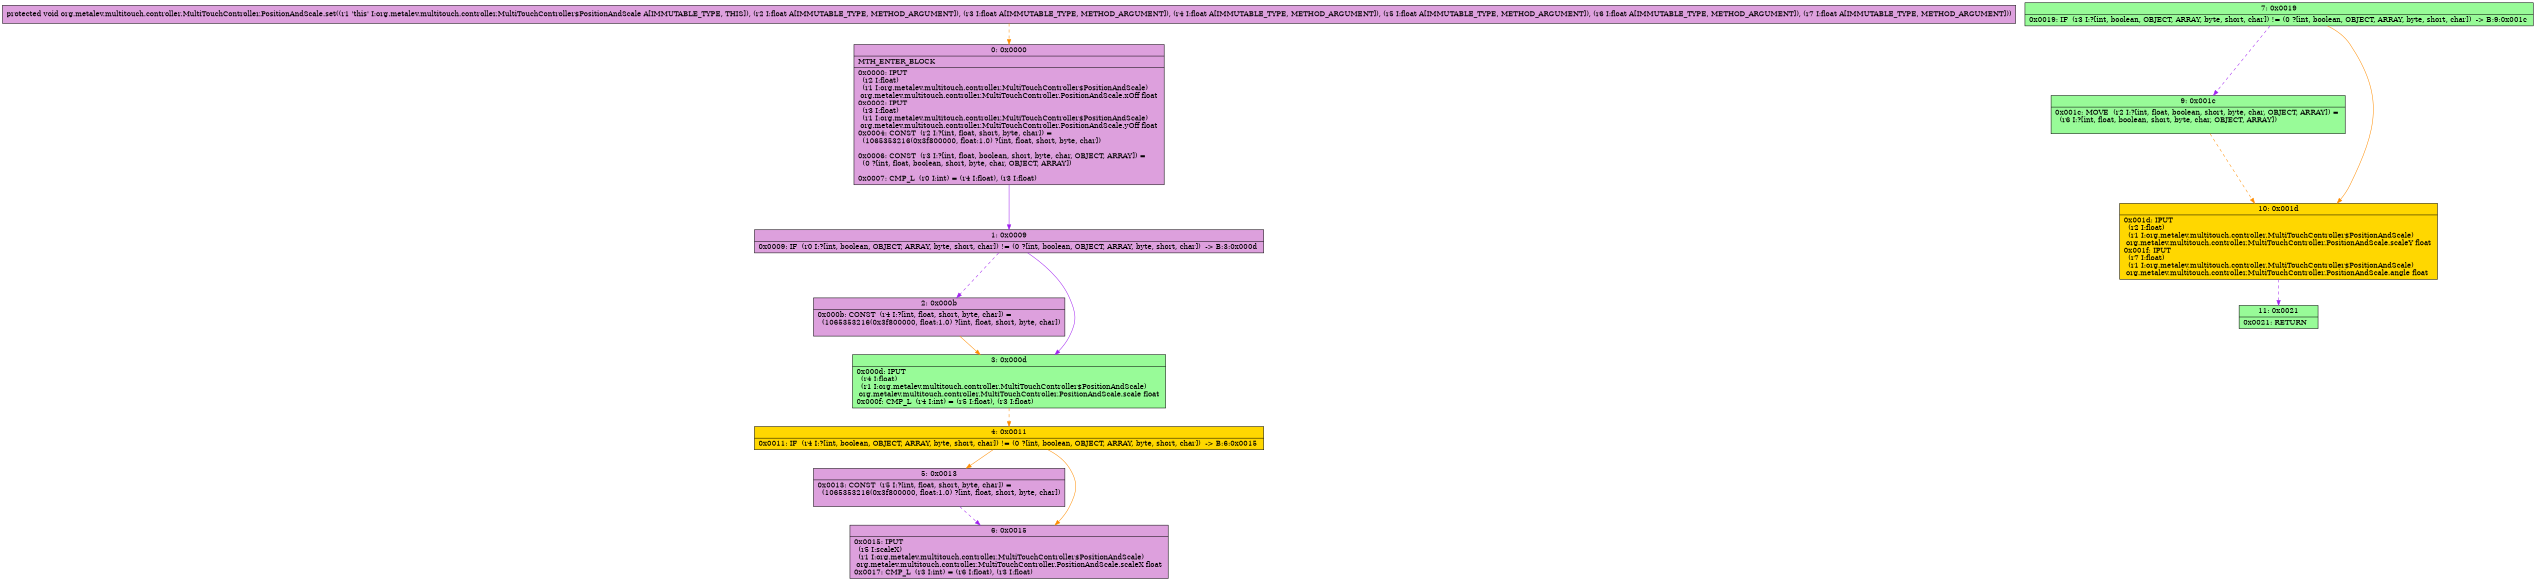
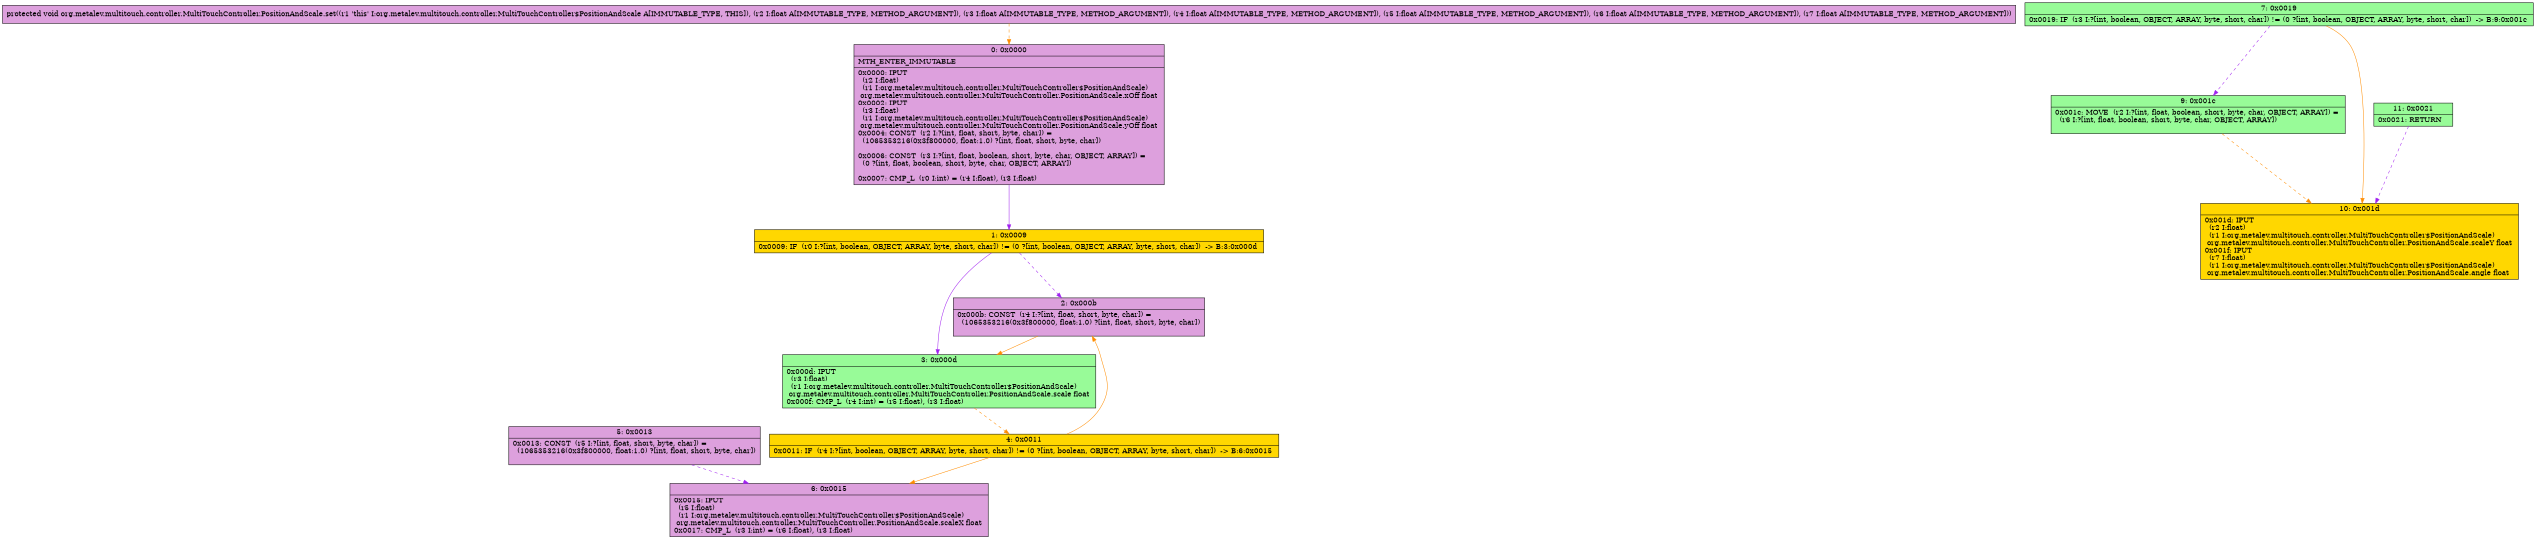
(897, 62) -> (907, 62)
(1009, 241) -> (1009, 241)
(2279, 290) -> (2393, 162)
(877, 379) -> (807, 379)
(982, 458) -> (1106, 395)
(878, 550) -> (695, 508)
